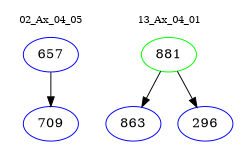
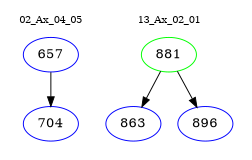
(169, 21) -> (169, 21)
(51, 124) -> (51, 124)
(205, 124) -> (205, 124)
